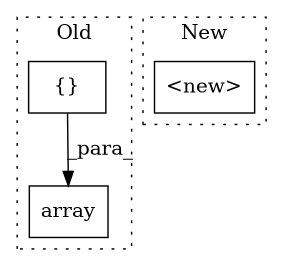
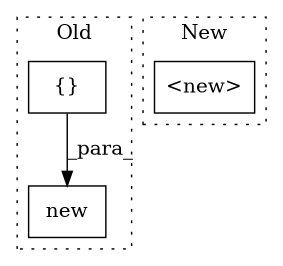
(69, 212) -> (67, 212)
